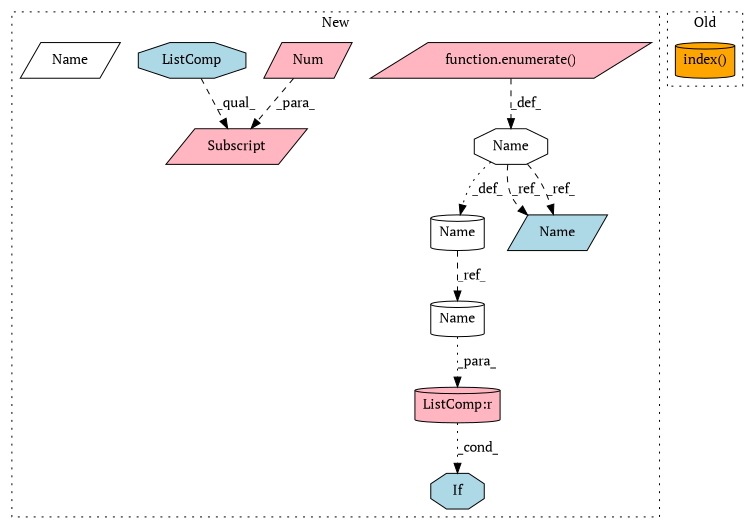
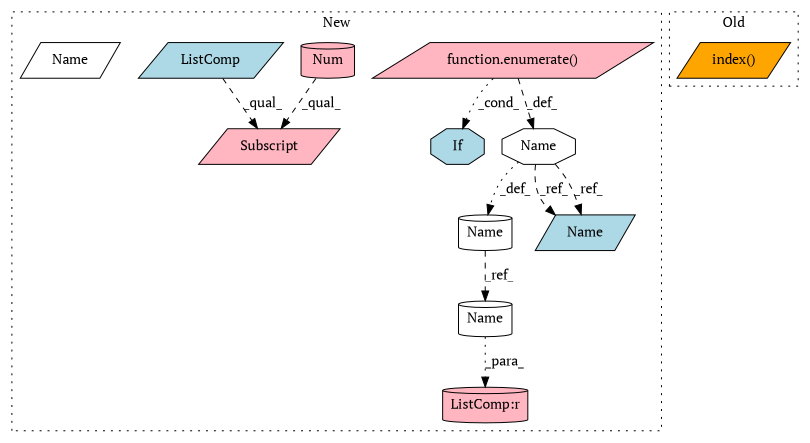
(192, 60) -> (211, 60)
(308, 60) -> (328, 60)
(705, 60) -> (734, 60)
(296, 103) -> (322, 103)
(458, 443) -> (477, 97)
